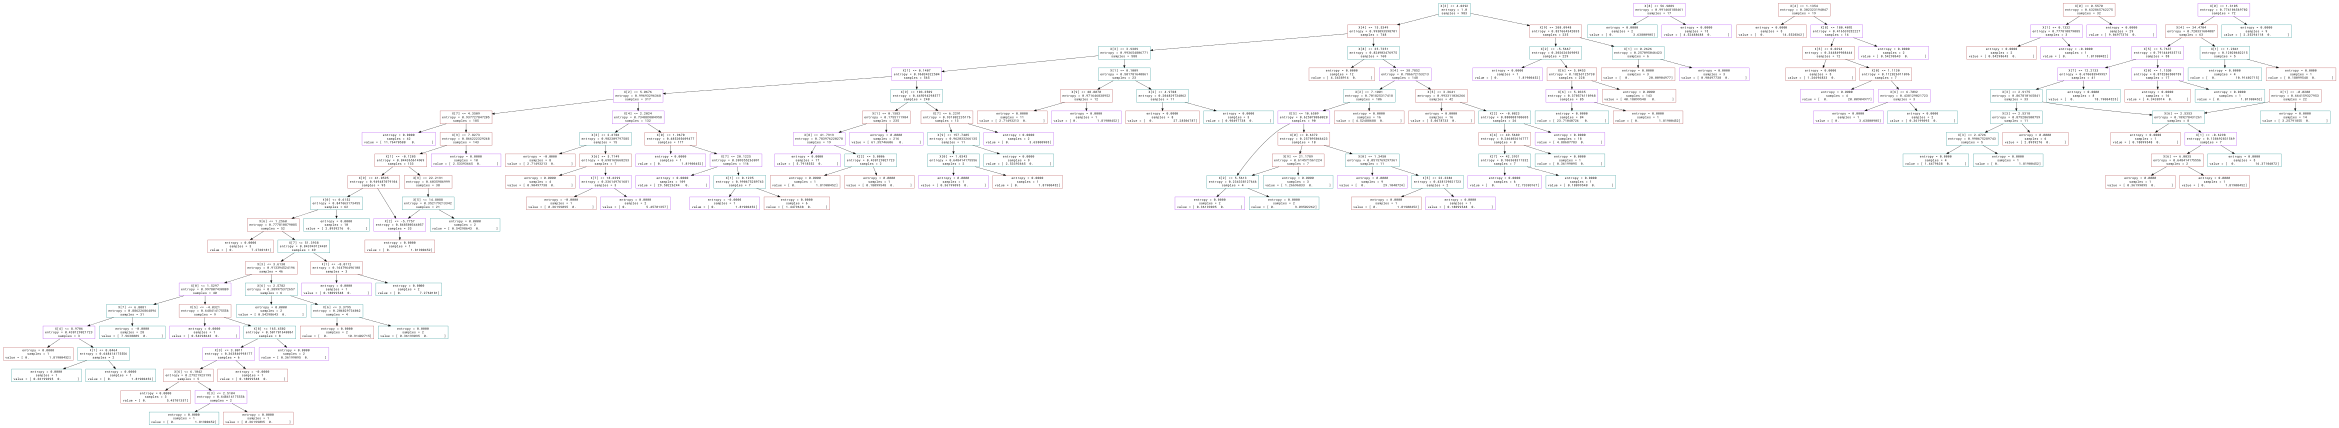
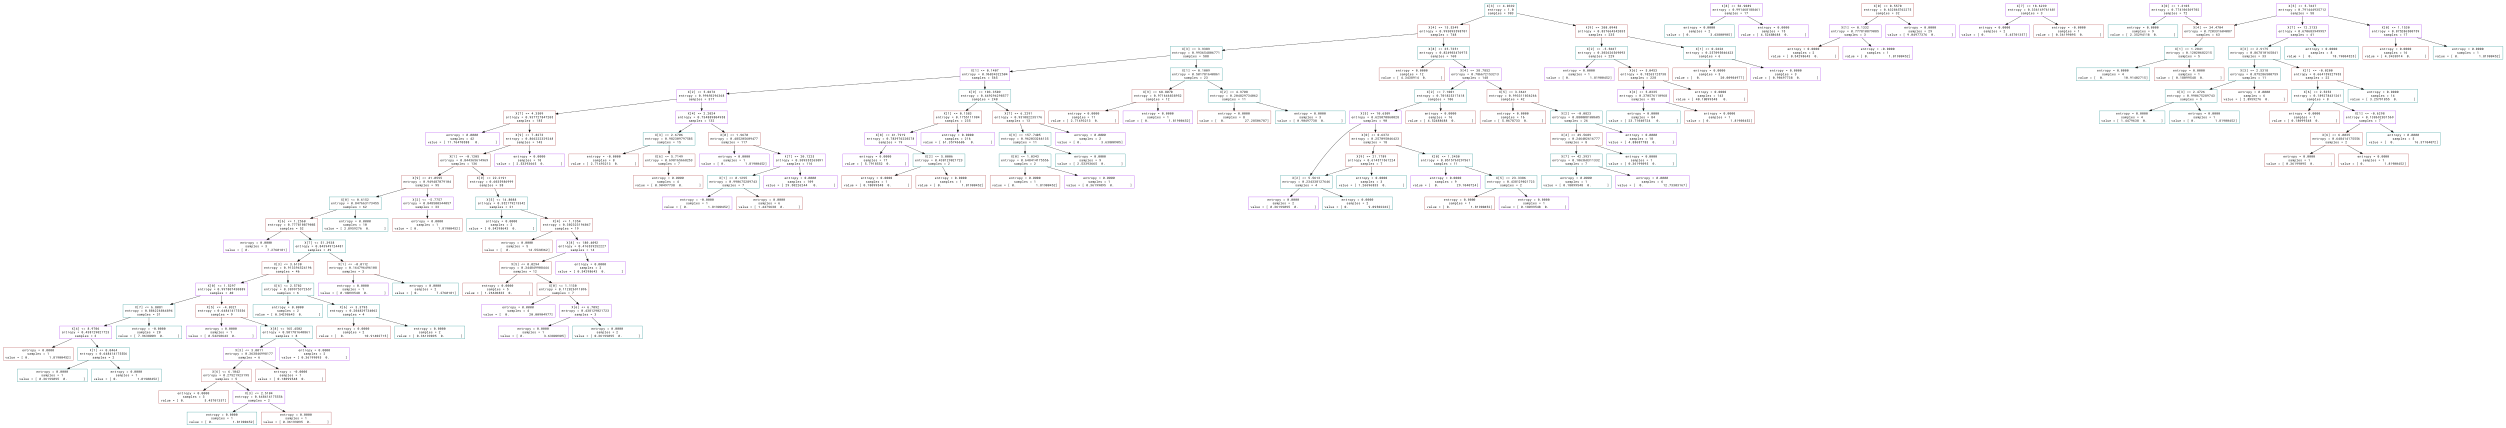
(2176, 41) -> (2257, 20)
(2096, 109) -> (2285, 63)
(401, 160) -> (464, 160)
(605, 170) -> none
(415, 213) -> (533, 214)
(241, 246) -> (256, 246)
